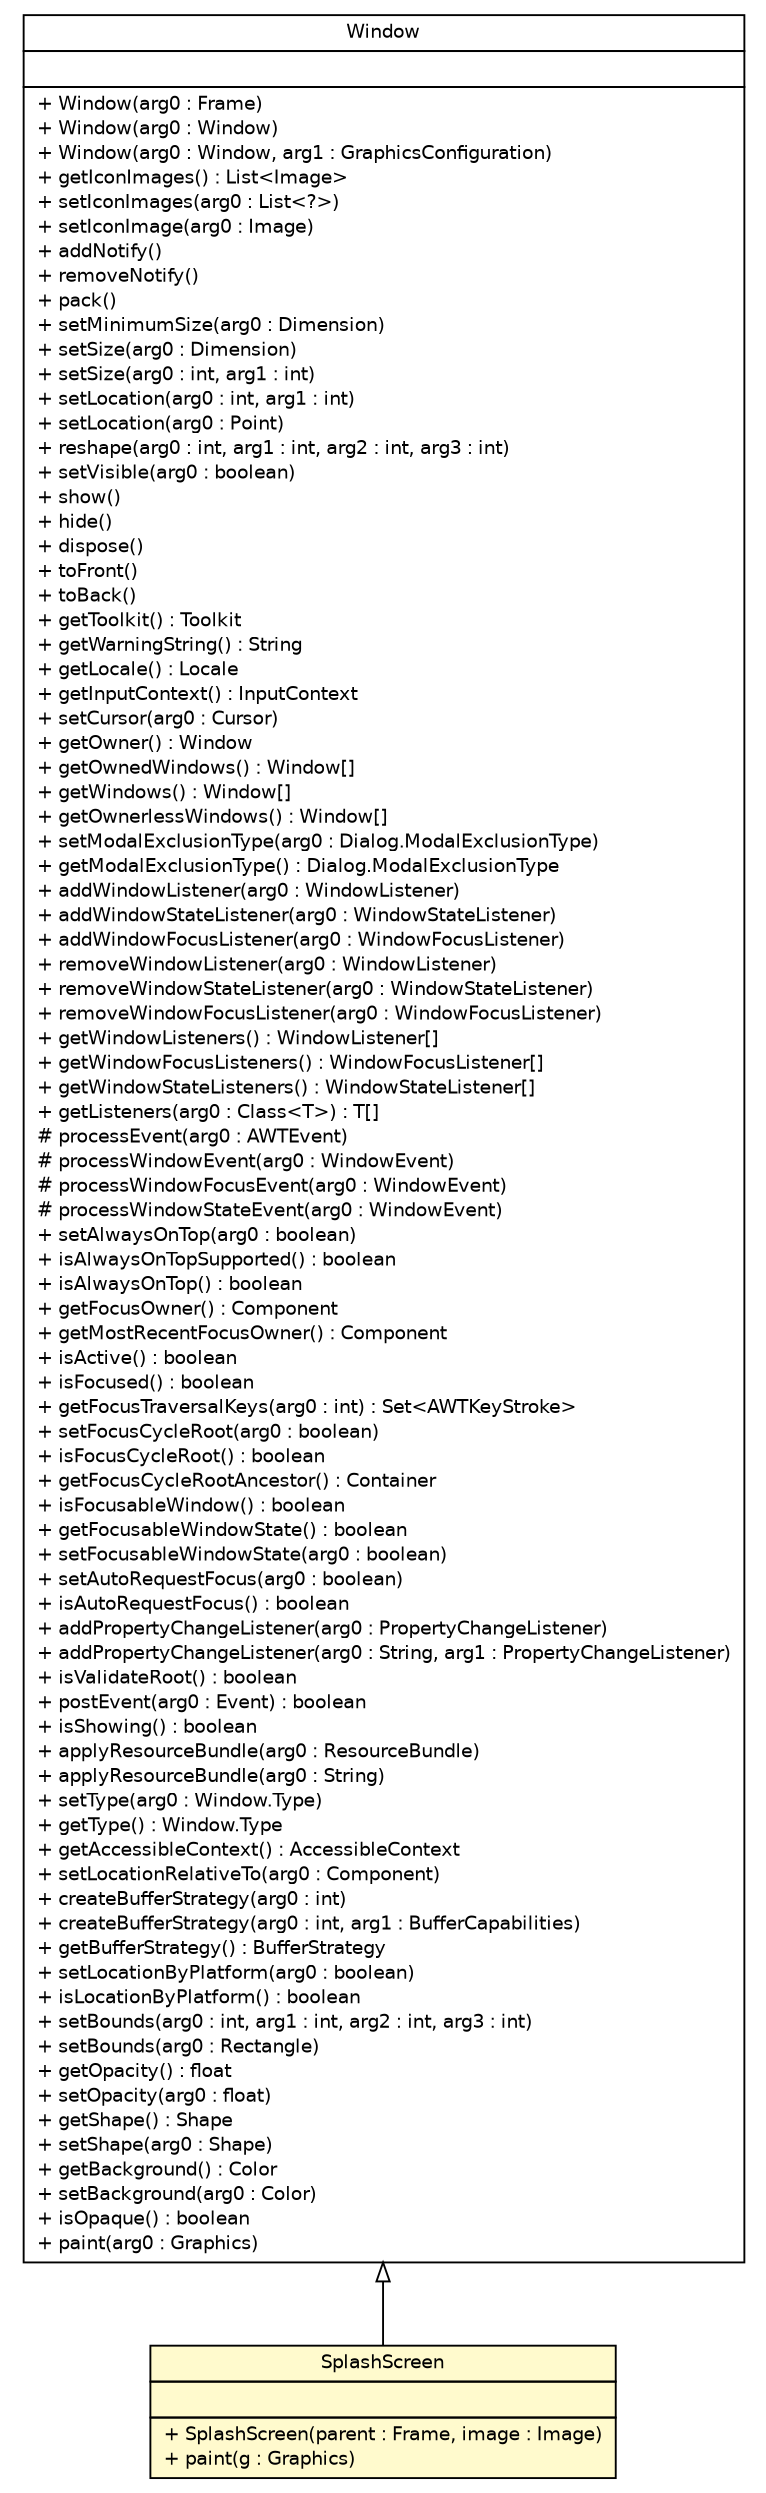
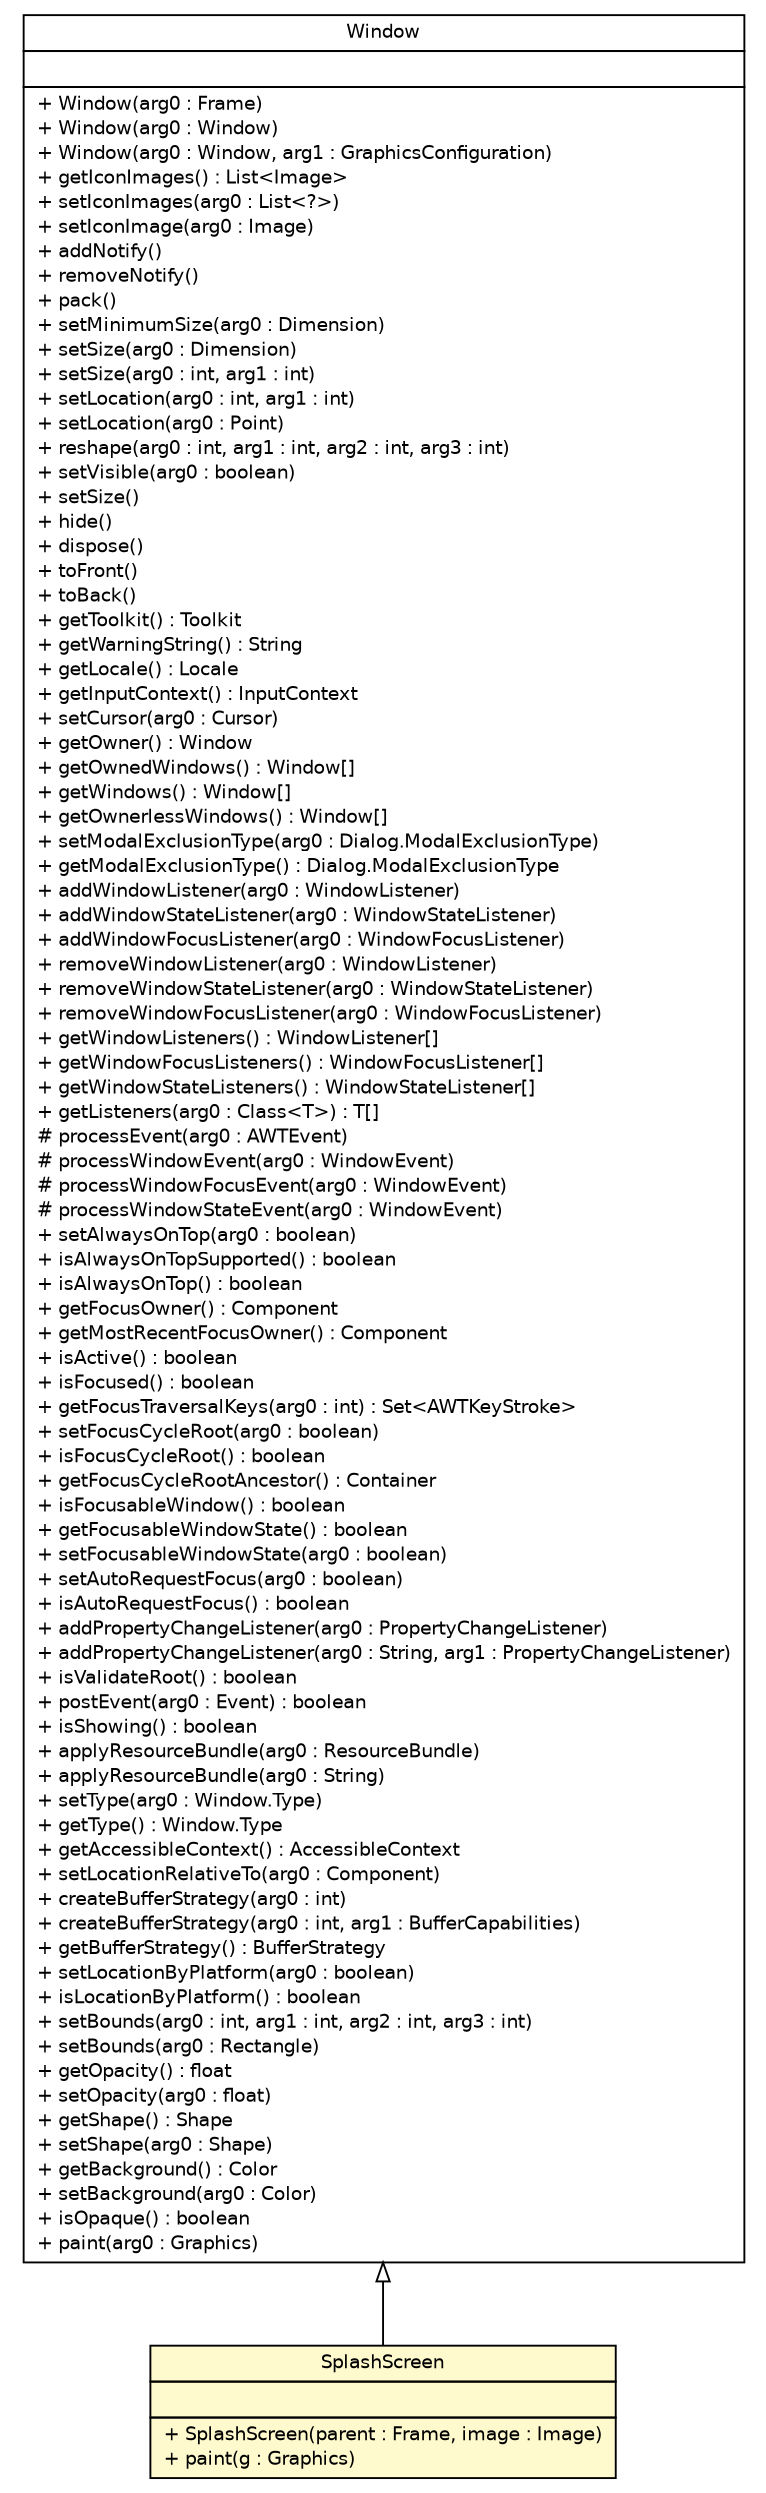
(79, 498) -> (89, 498)
